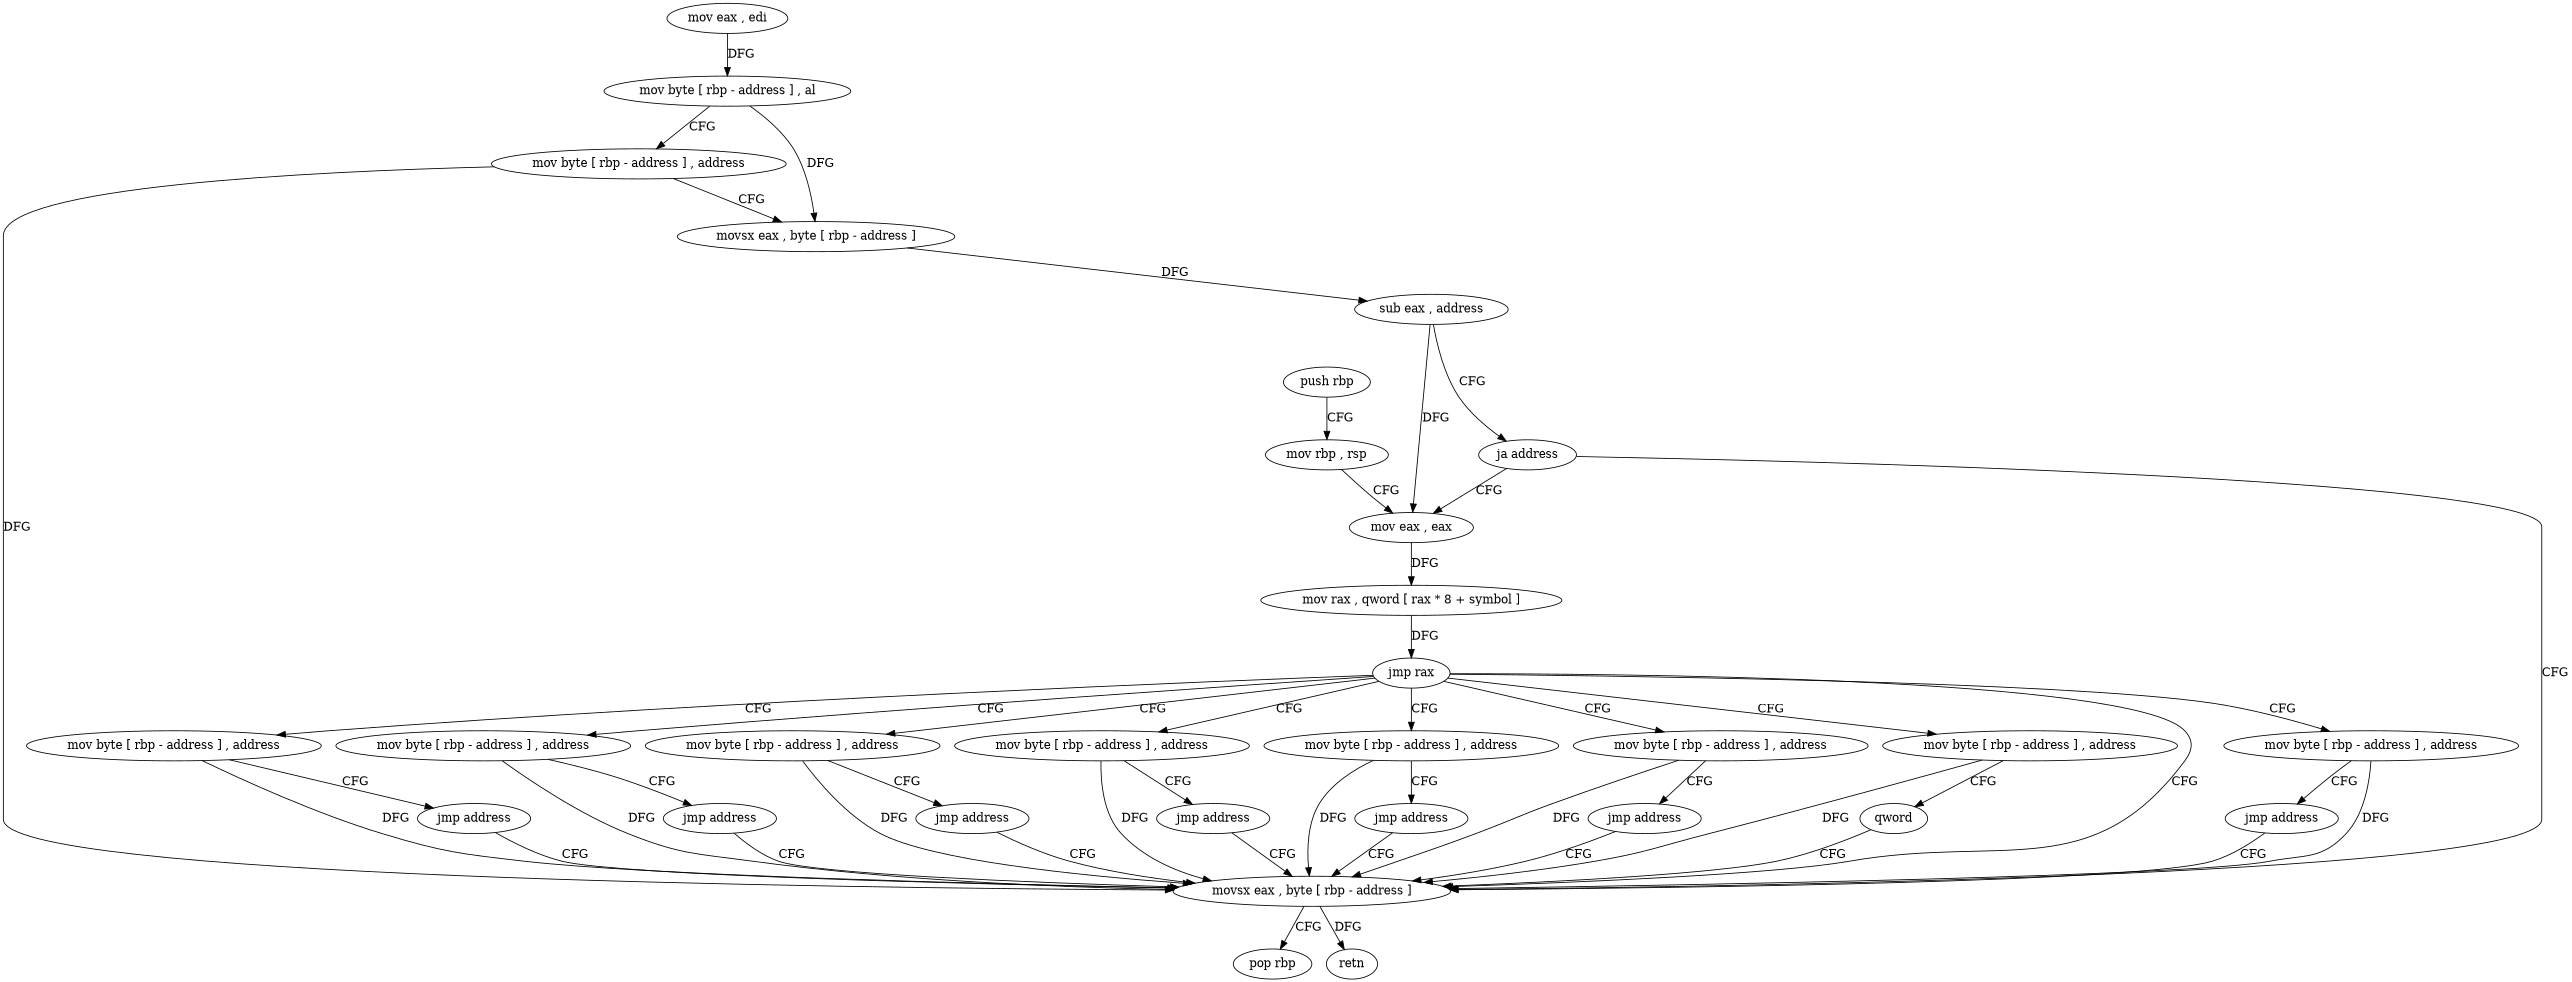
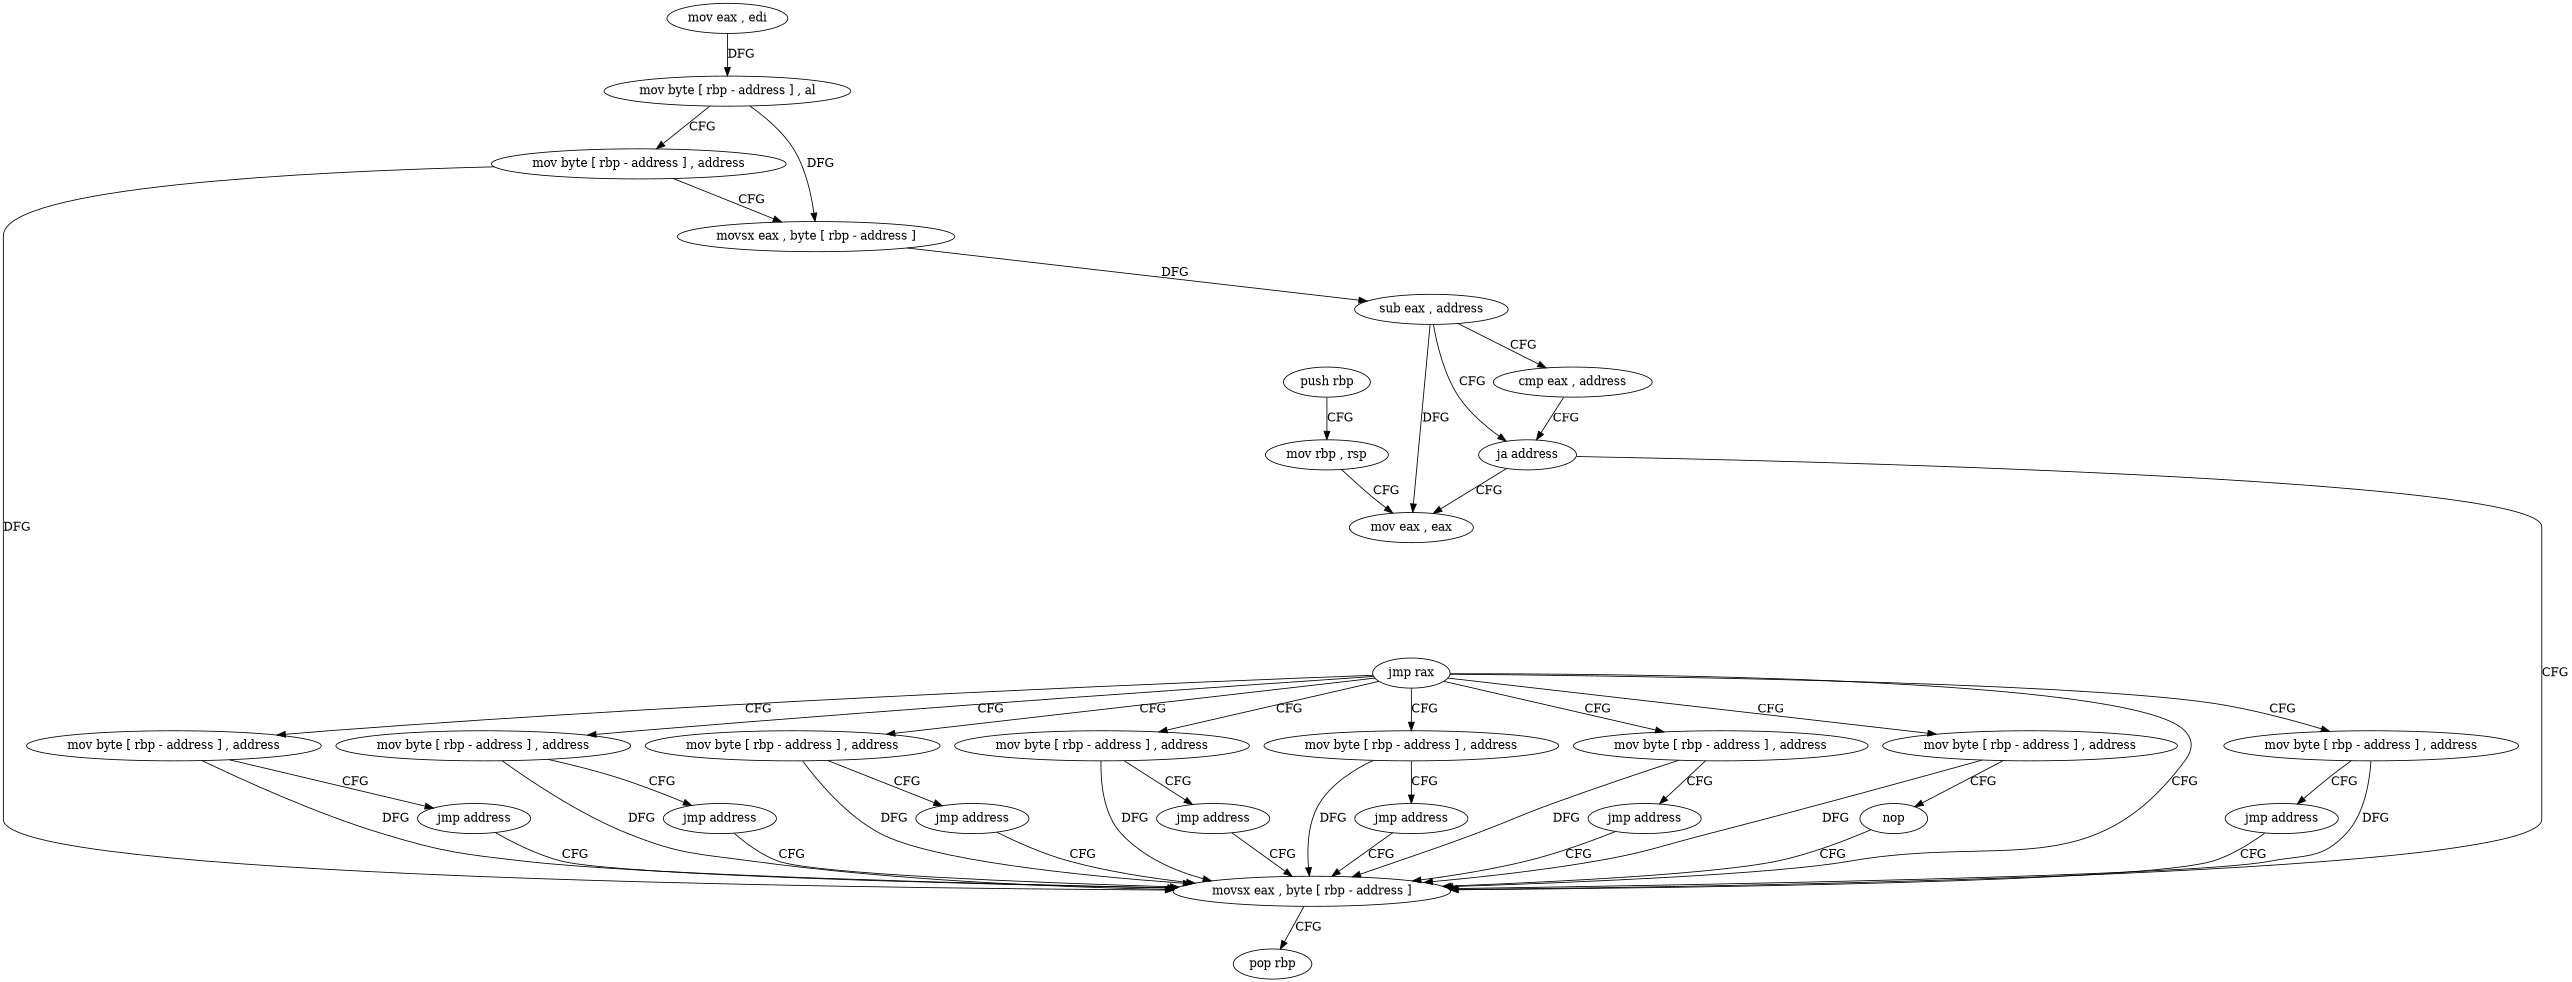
none -> (1573, 382)
(1411, 600) -> none
(1894, 819) -> (1894, 819)
(1352, 964) -> none
